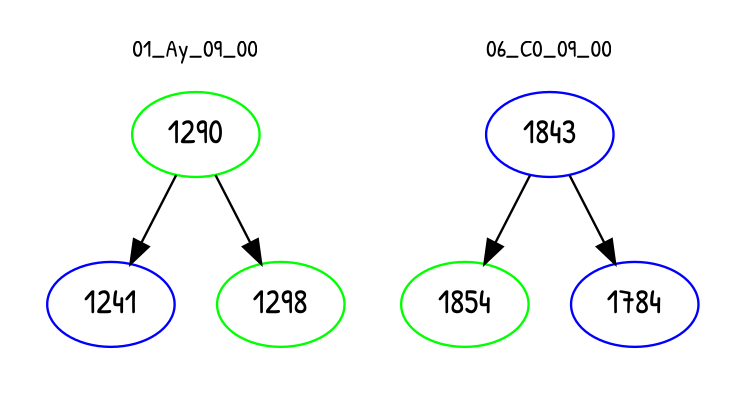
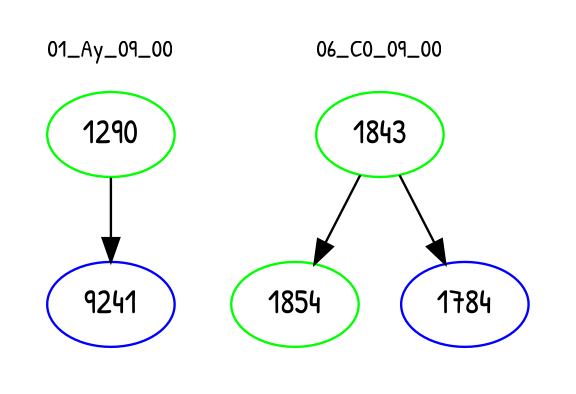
(550, 135) -> (380, 135)
(111, 304) -> (111, 304)
(281, 304) -> none
